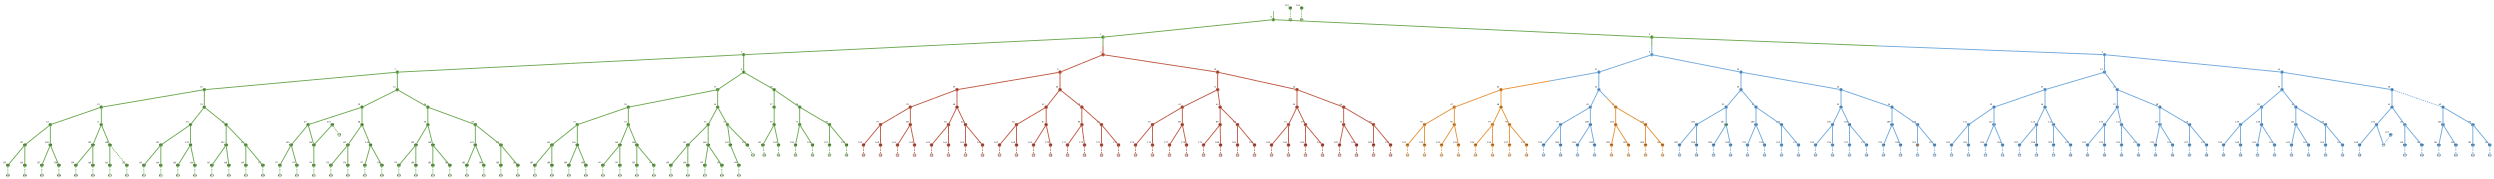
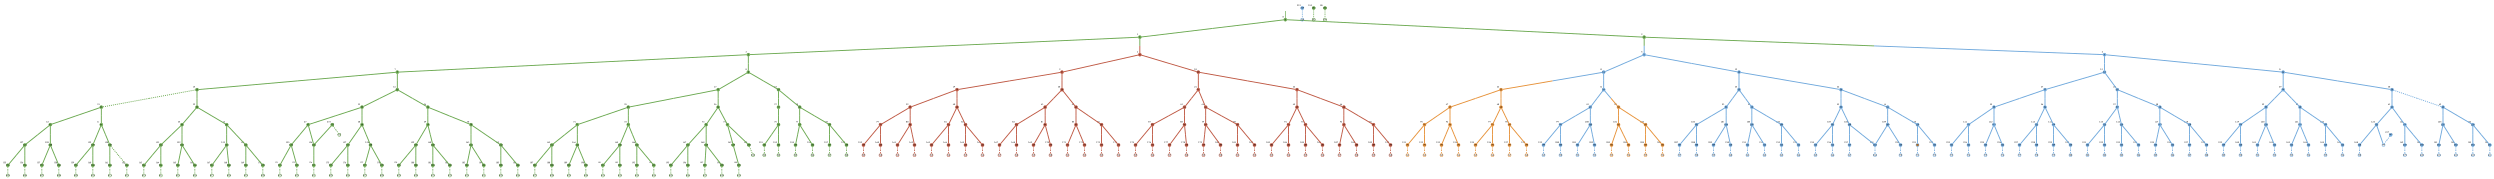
(153, 98) -> (149, 98)
(1726, 125) -> (1726, 125)
(1888, 135) -> (1881, 135)
